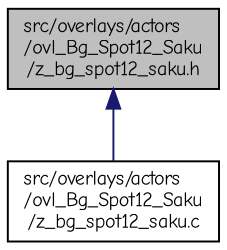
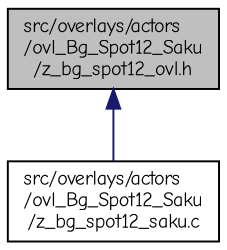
(113, 49) -> (113, 49)
